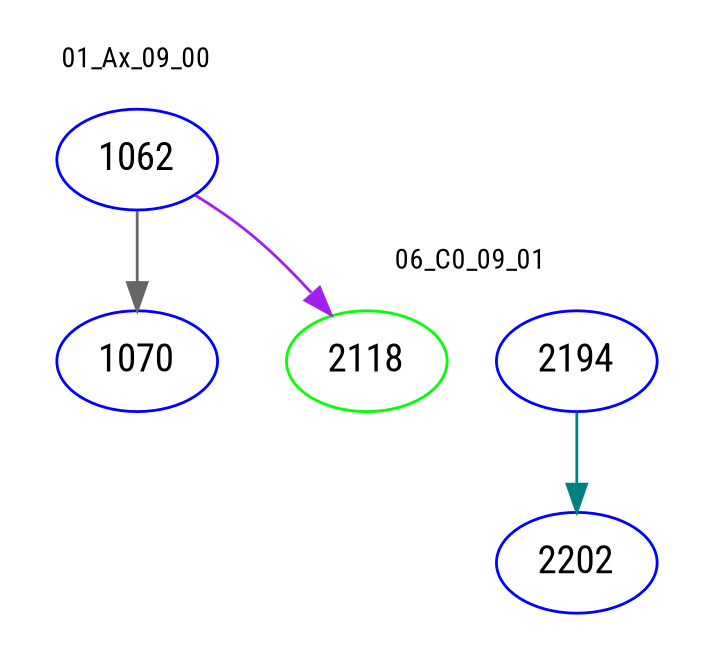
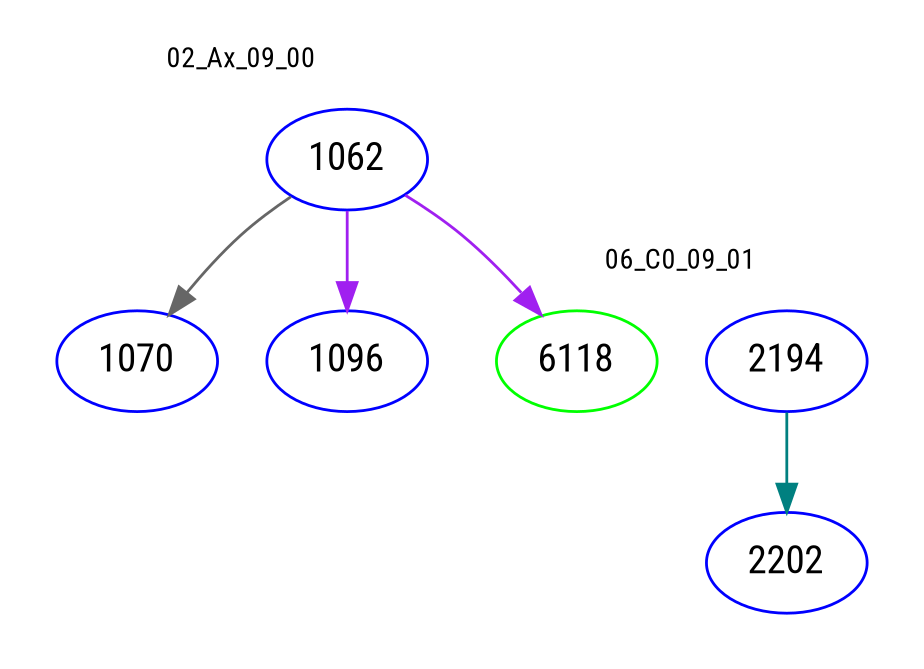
(137, 60) -> (242, 60)
none -> (347, 361)
(367, 361) -> (577, 361)
